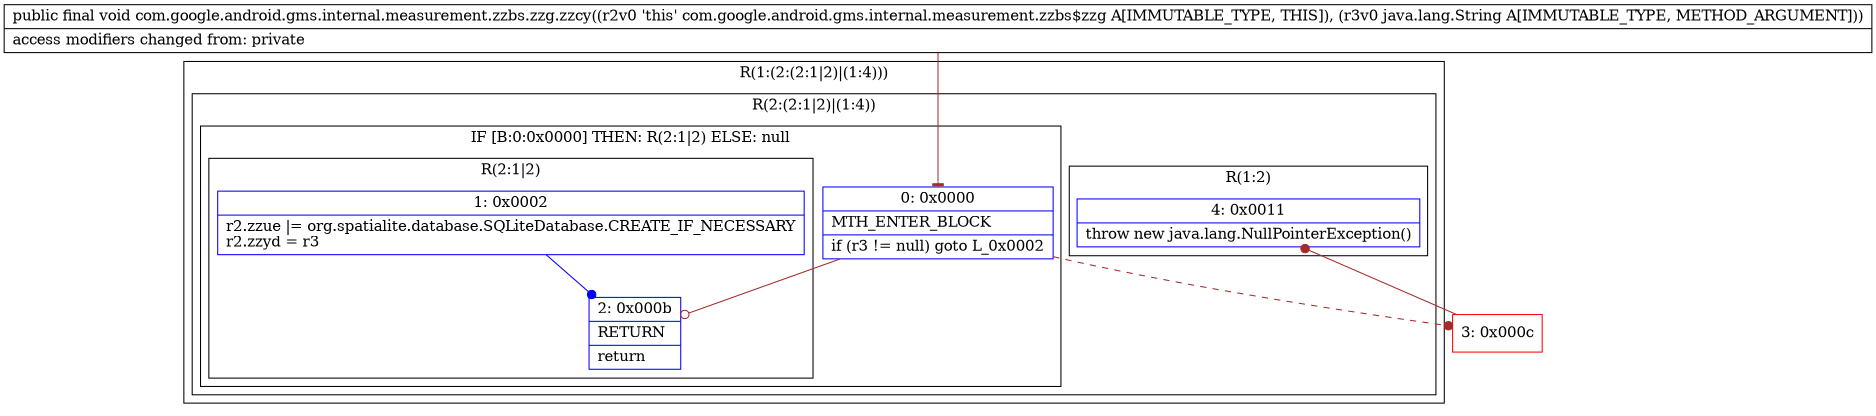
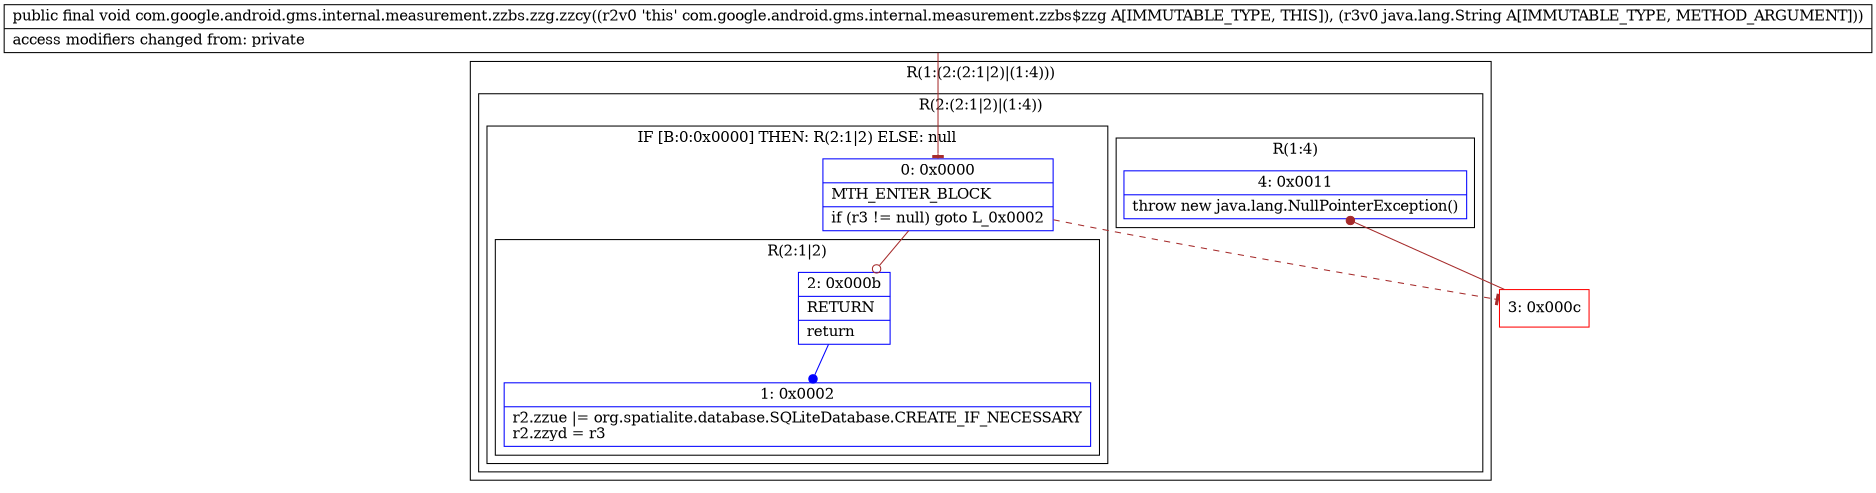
(1248, 178) -> (1295, 150)
(567, 273) -> (822, 360)
(1248, 295) -> (1274, 261)
